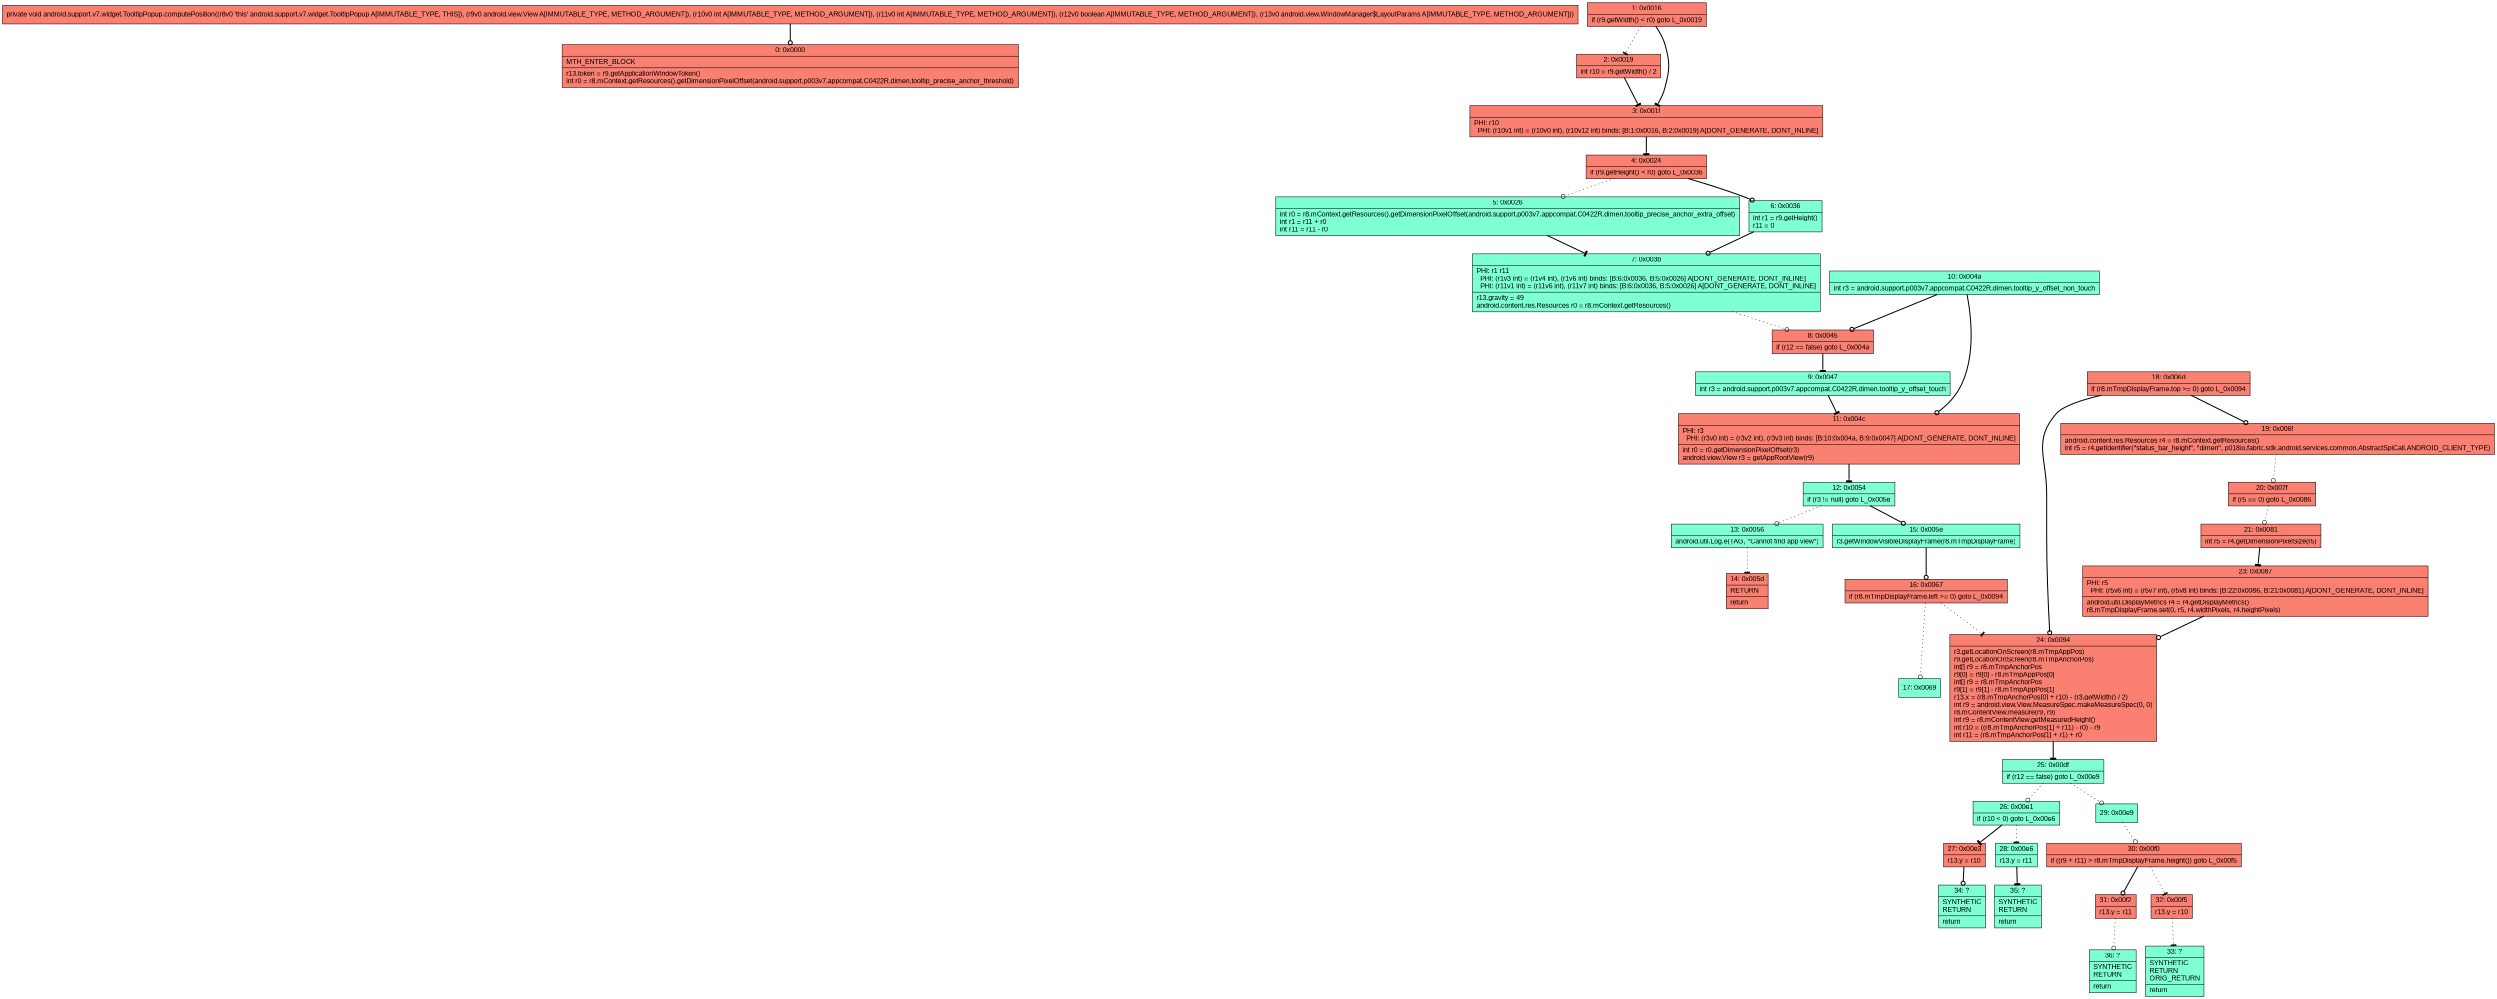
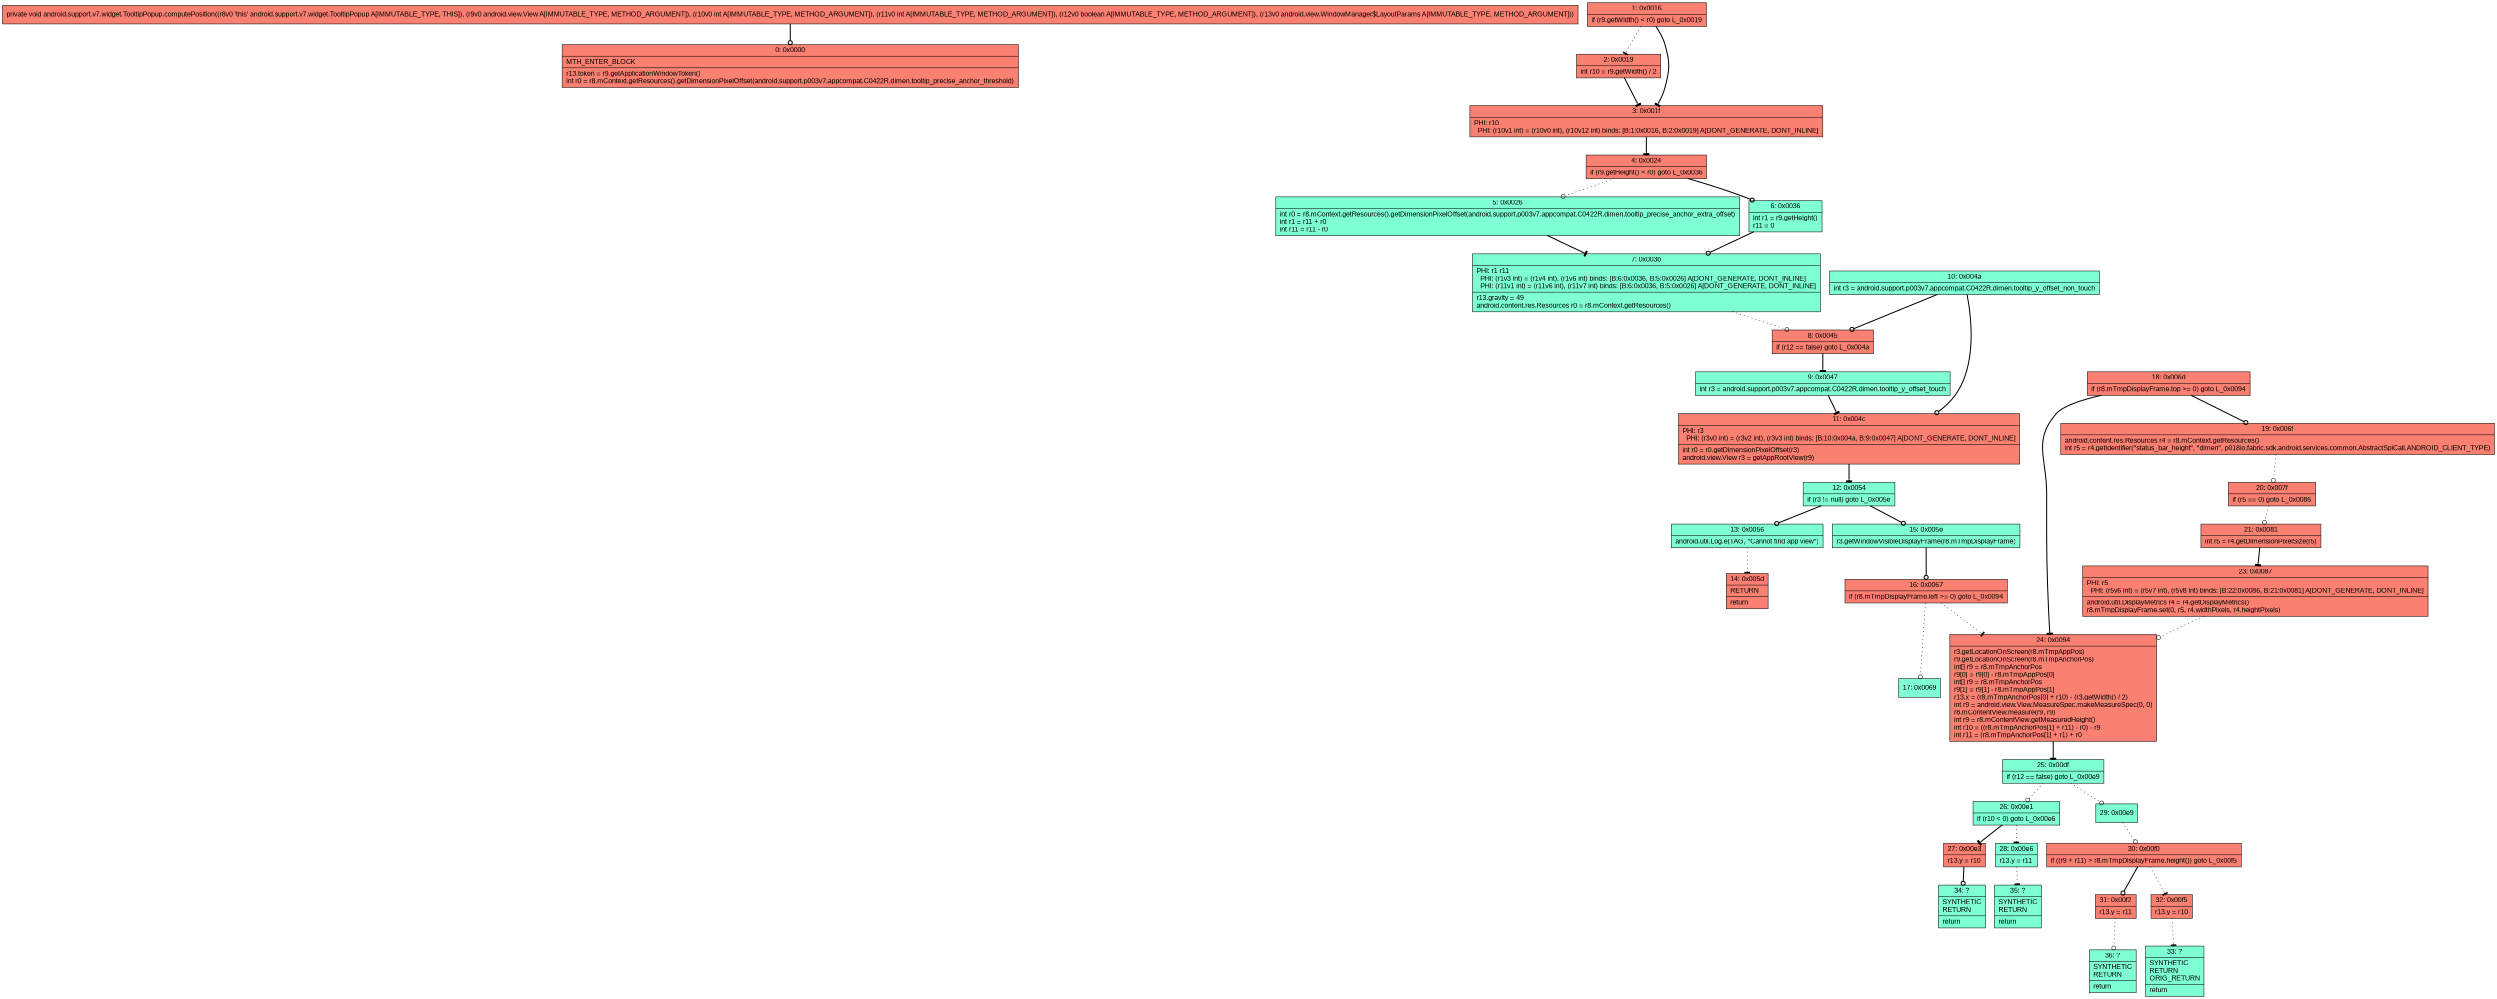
(2047, 496) -> (2047, 496)
(1800, 514) -> (1800, 514)
(2182, 626) -> (2182, 626)
(2017, 875) -> (2017, 875)
